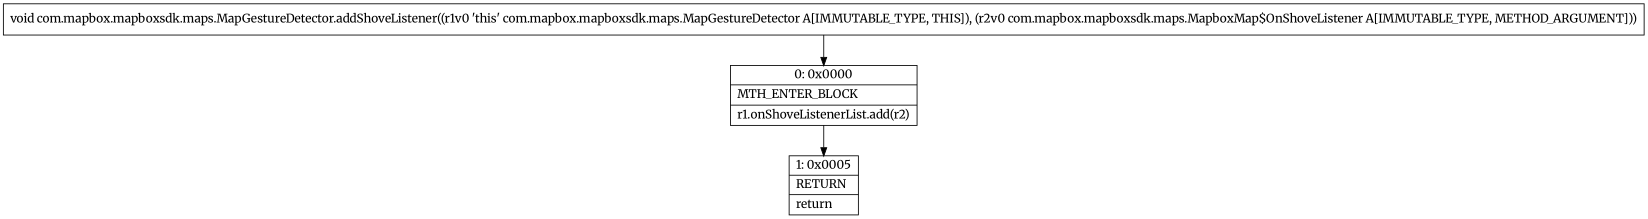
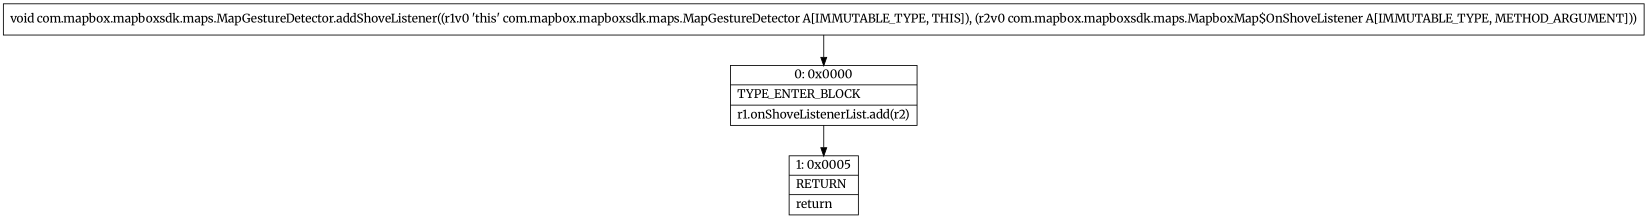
(798, 95) -> (799, 95)
